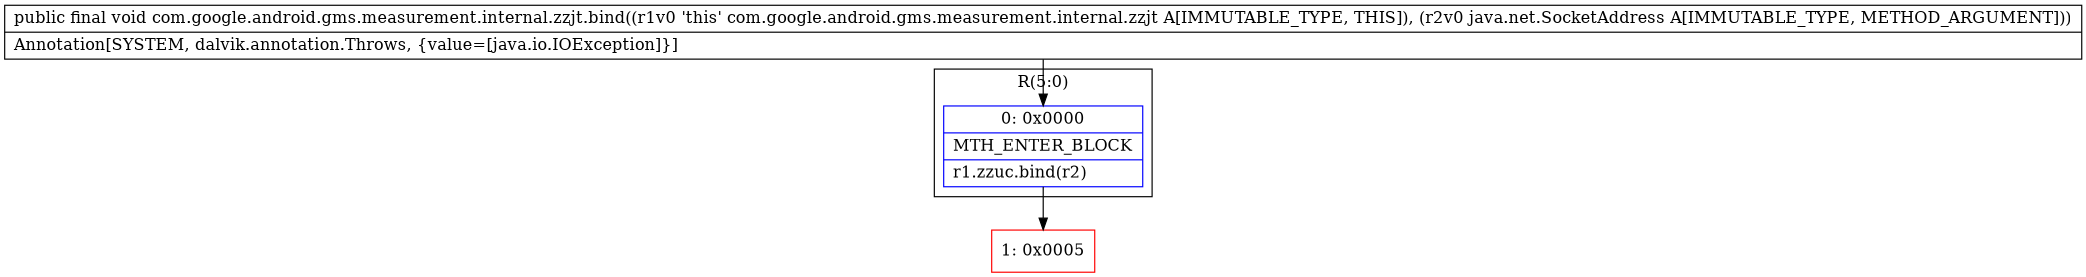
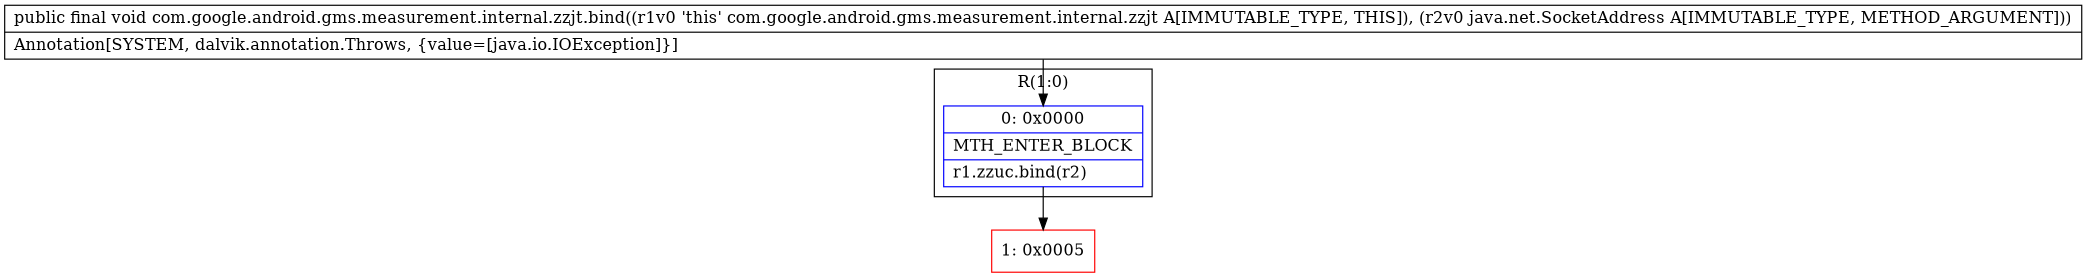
(1043, 83) -> (1043, 83)
